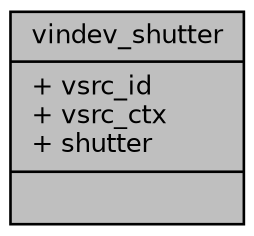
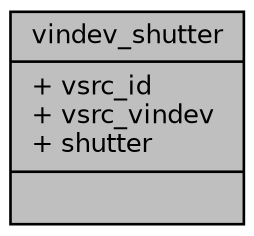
(100, 115) -> (123, 115)
